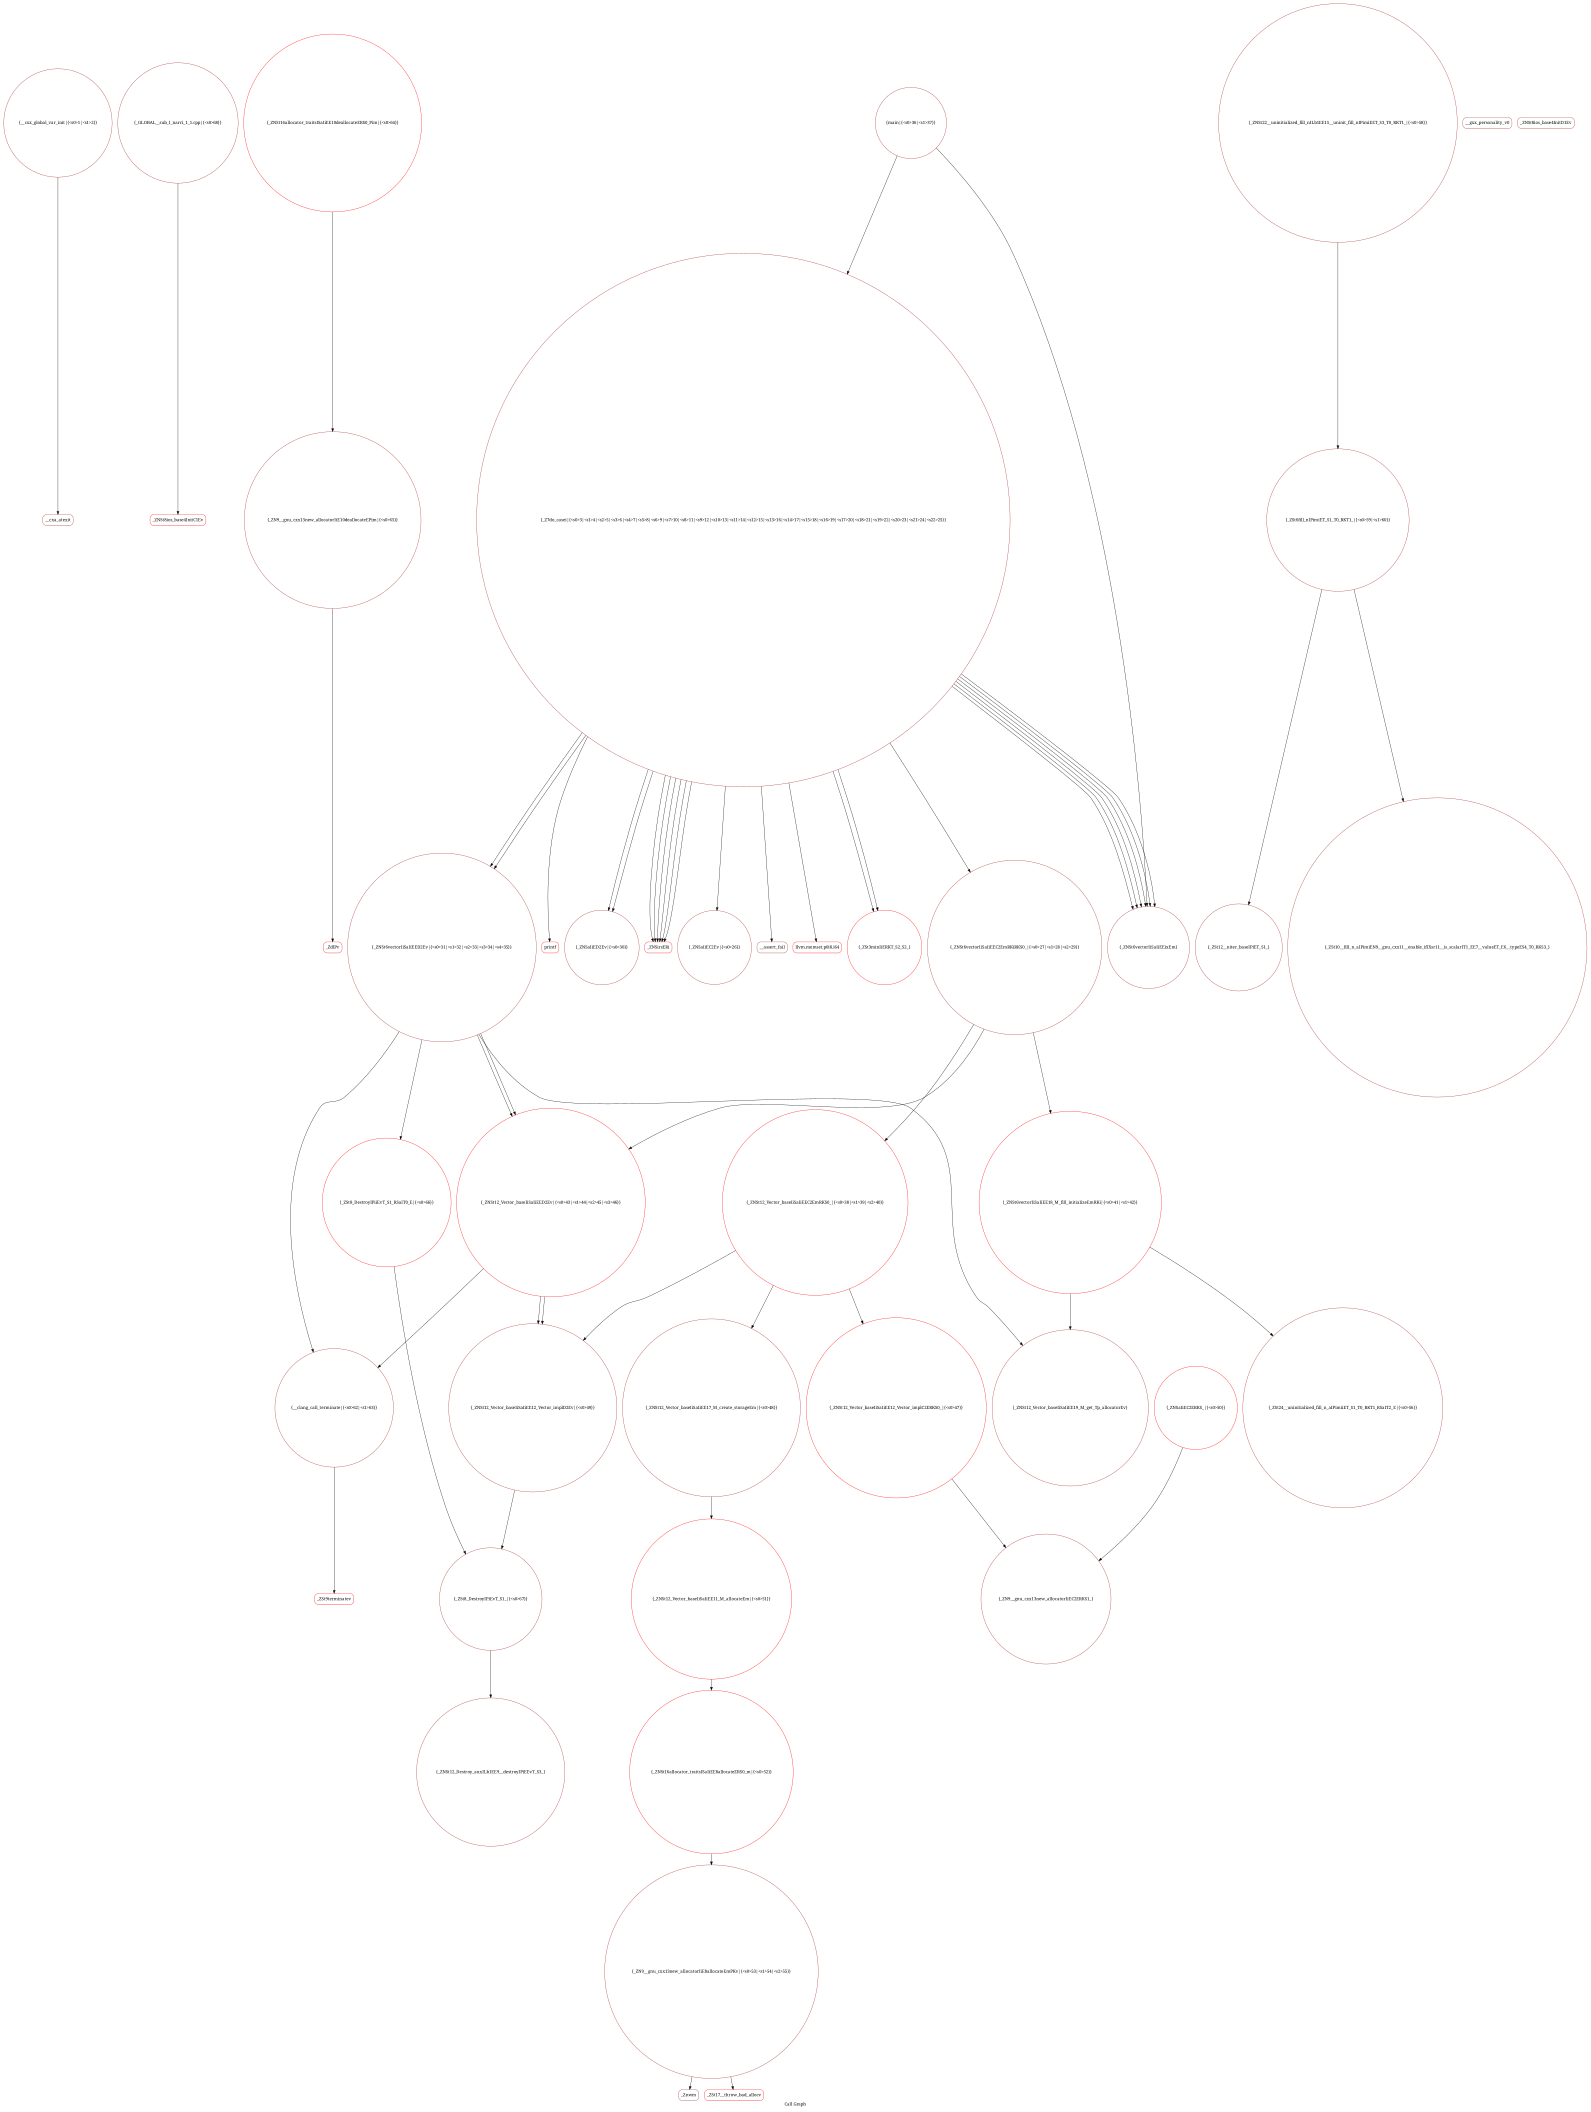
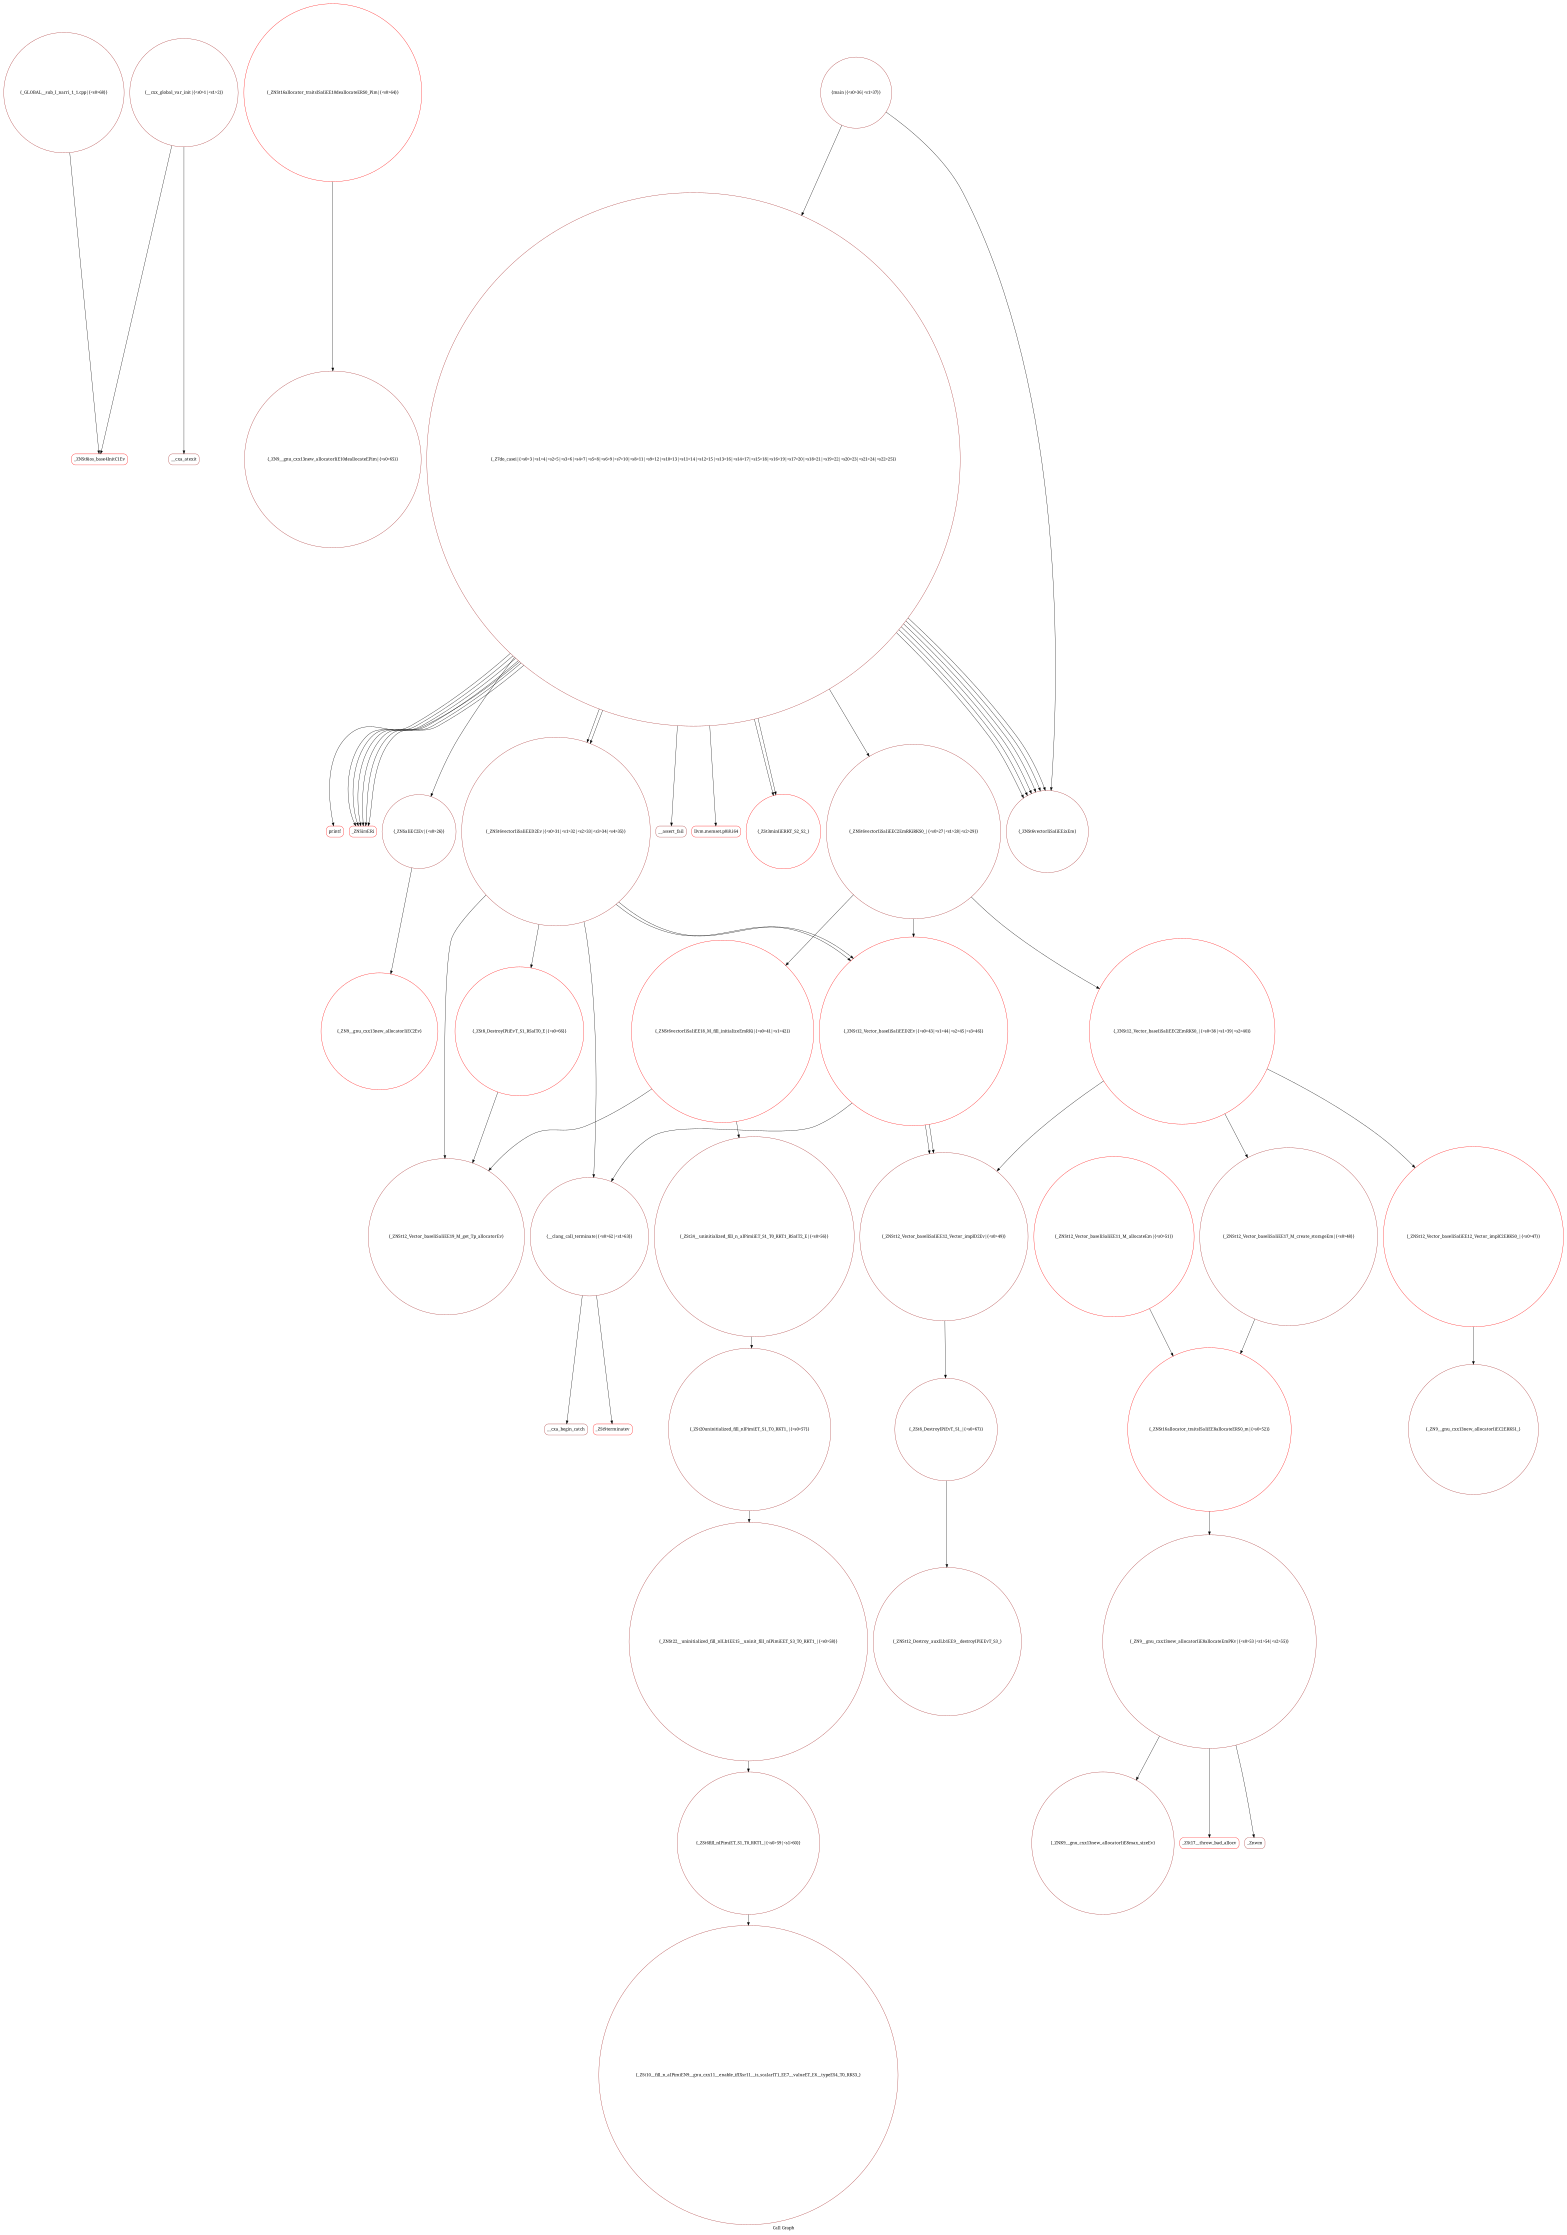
(1487, 123) -> none
(1546, 123) -> none
none -> (137, 298)
(333, 947) -> none
(602, 947) -> none
(1239, 947) -> none
none -> (379, 1031)
(1196, 1408) -> none
(420, 1412) -> (486, 1126)
none -> (566, 1429)
none -> (750, 1429)
(711, 1506) -> (1248, 1335)
none -> (1103, 1843)
